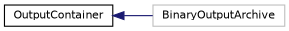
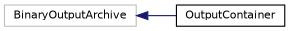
(138, 16) -> (162, 16)
